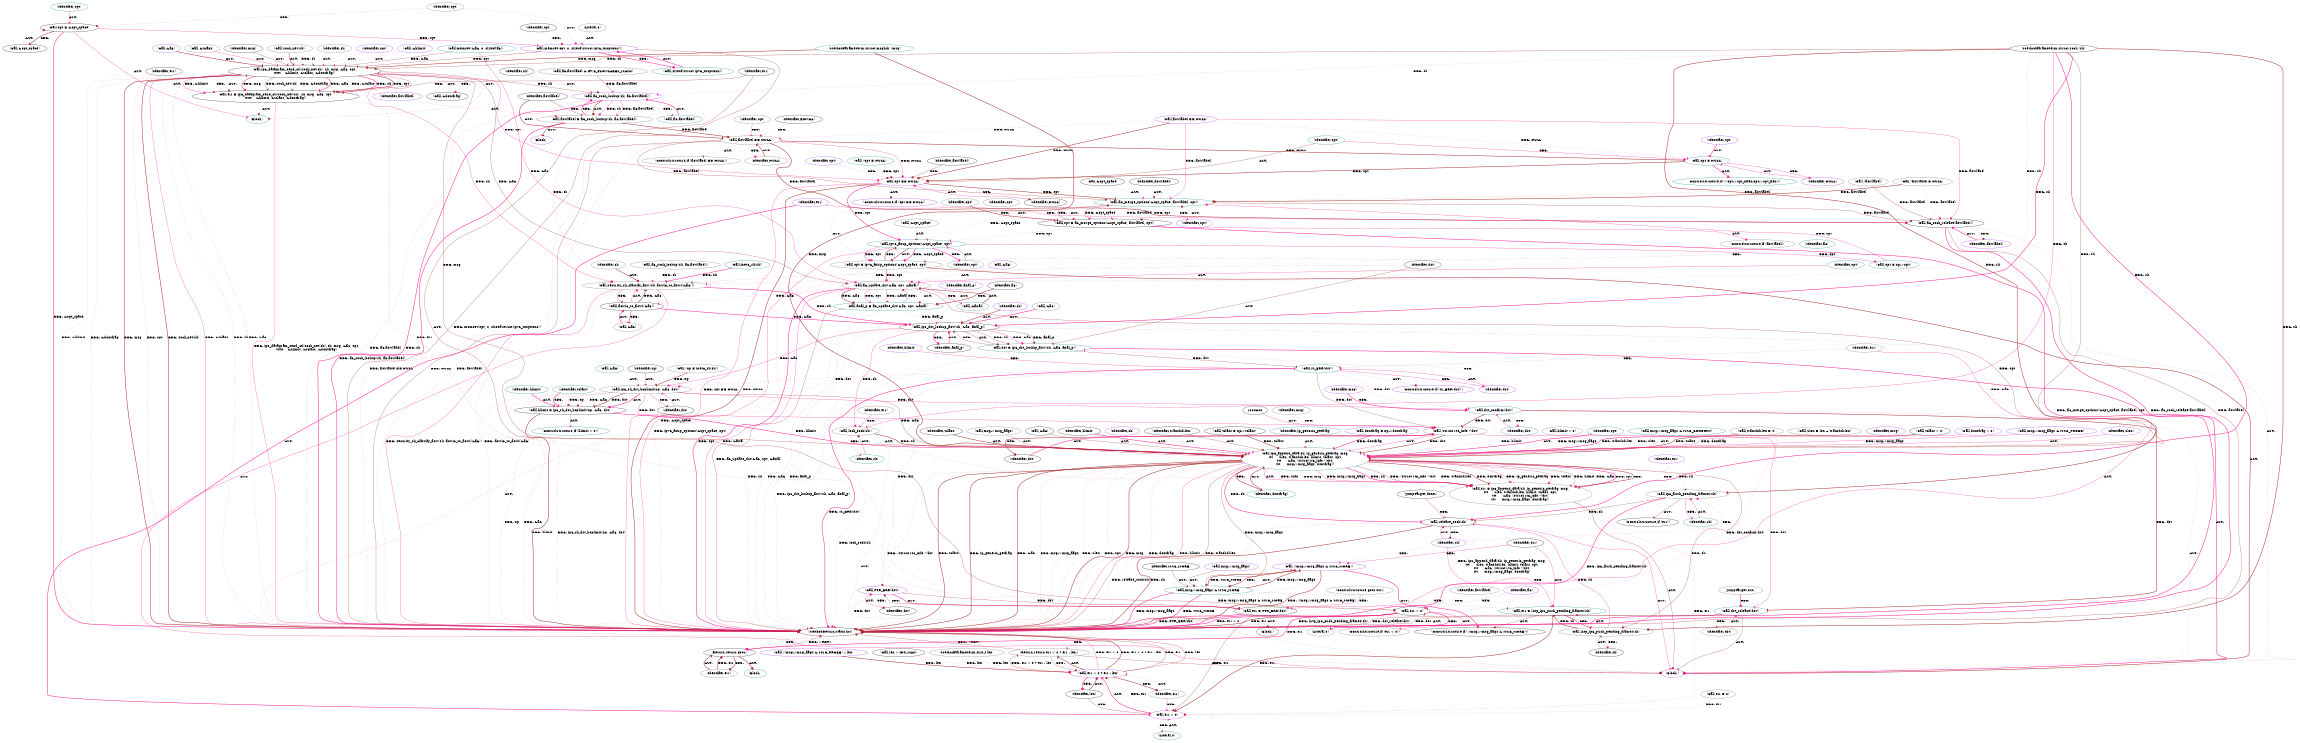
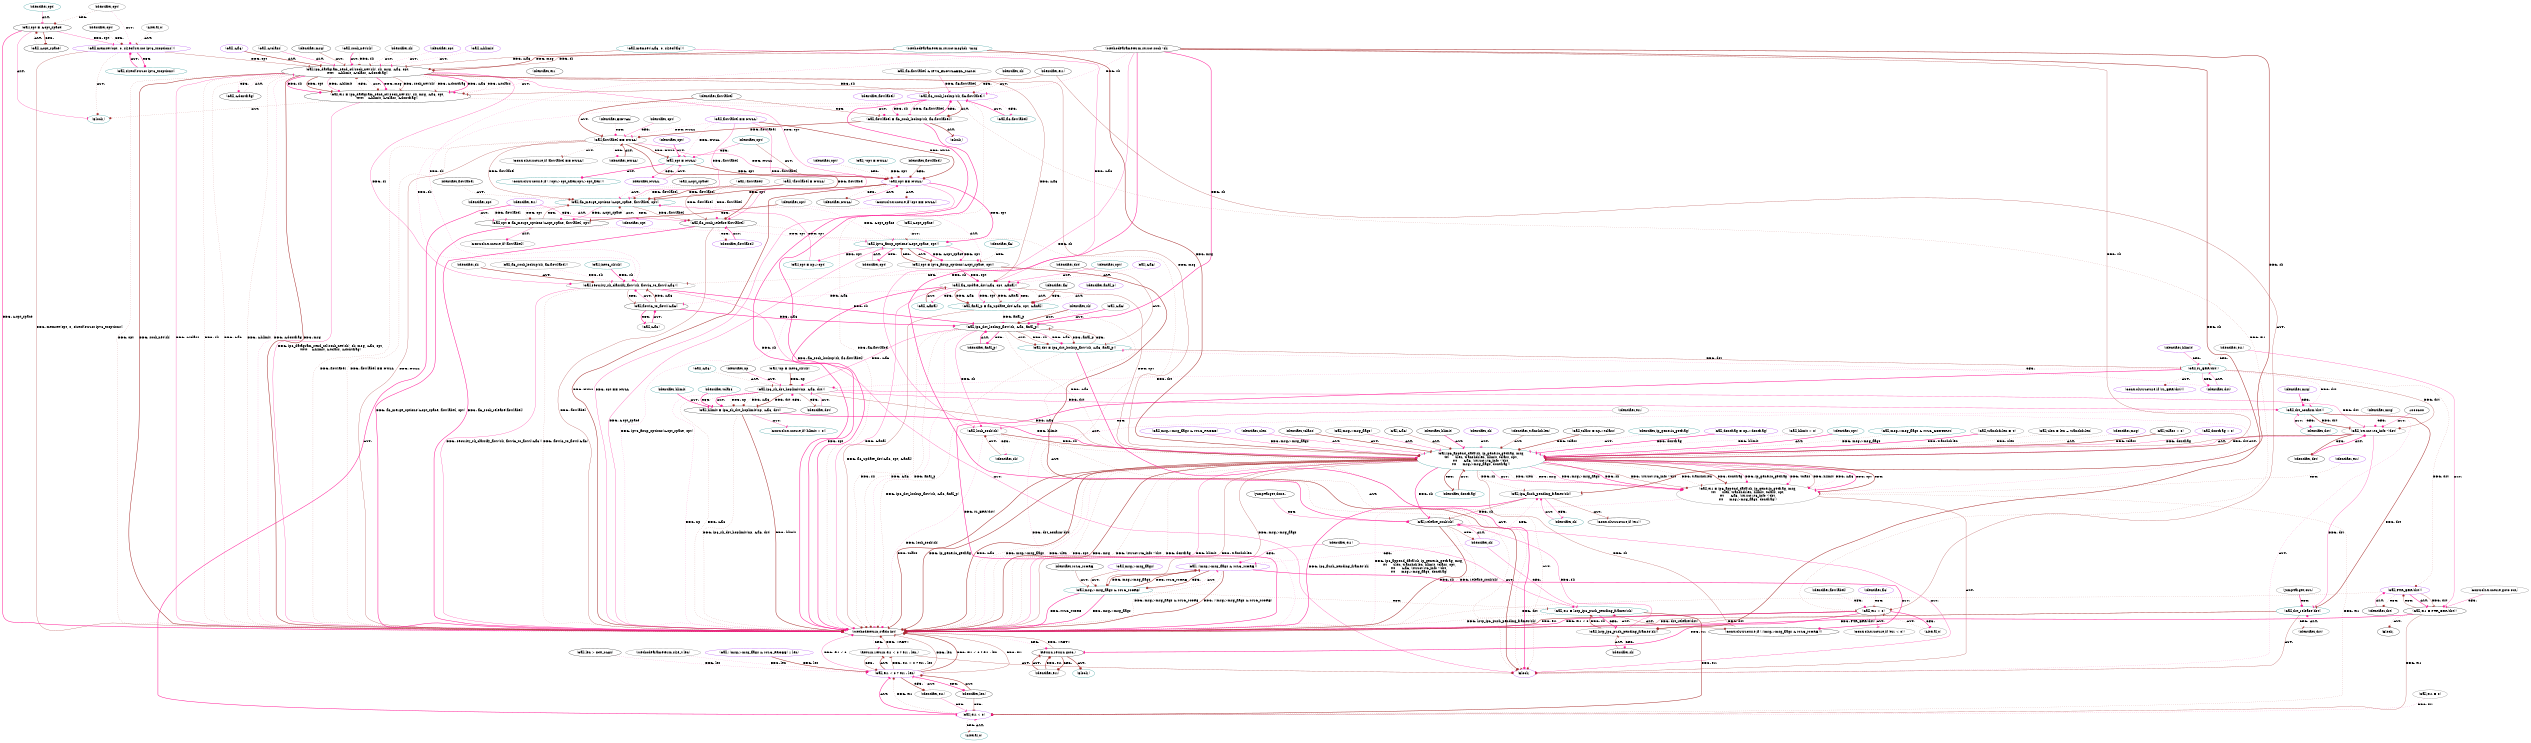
none -> (787, 404)
